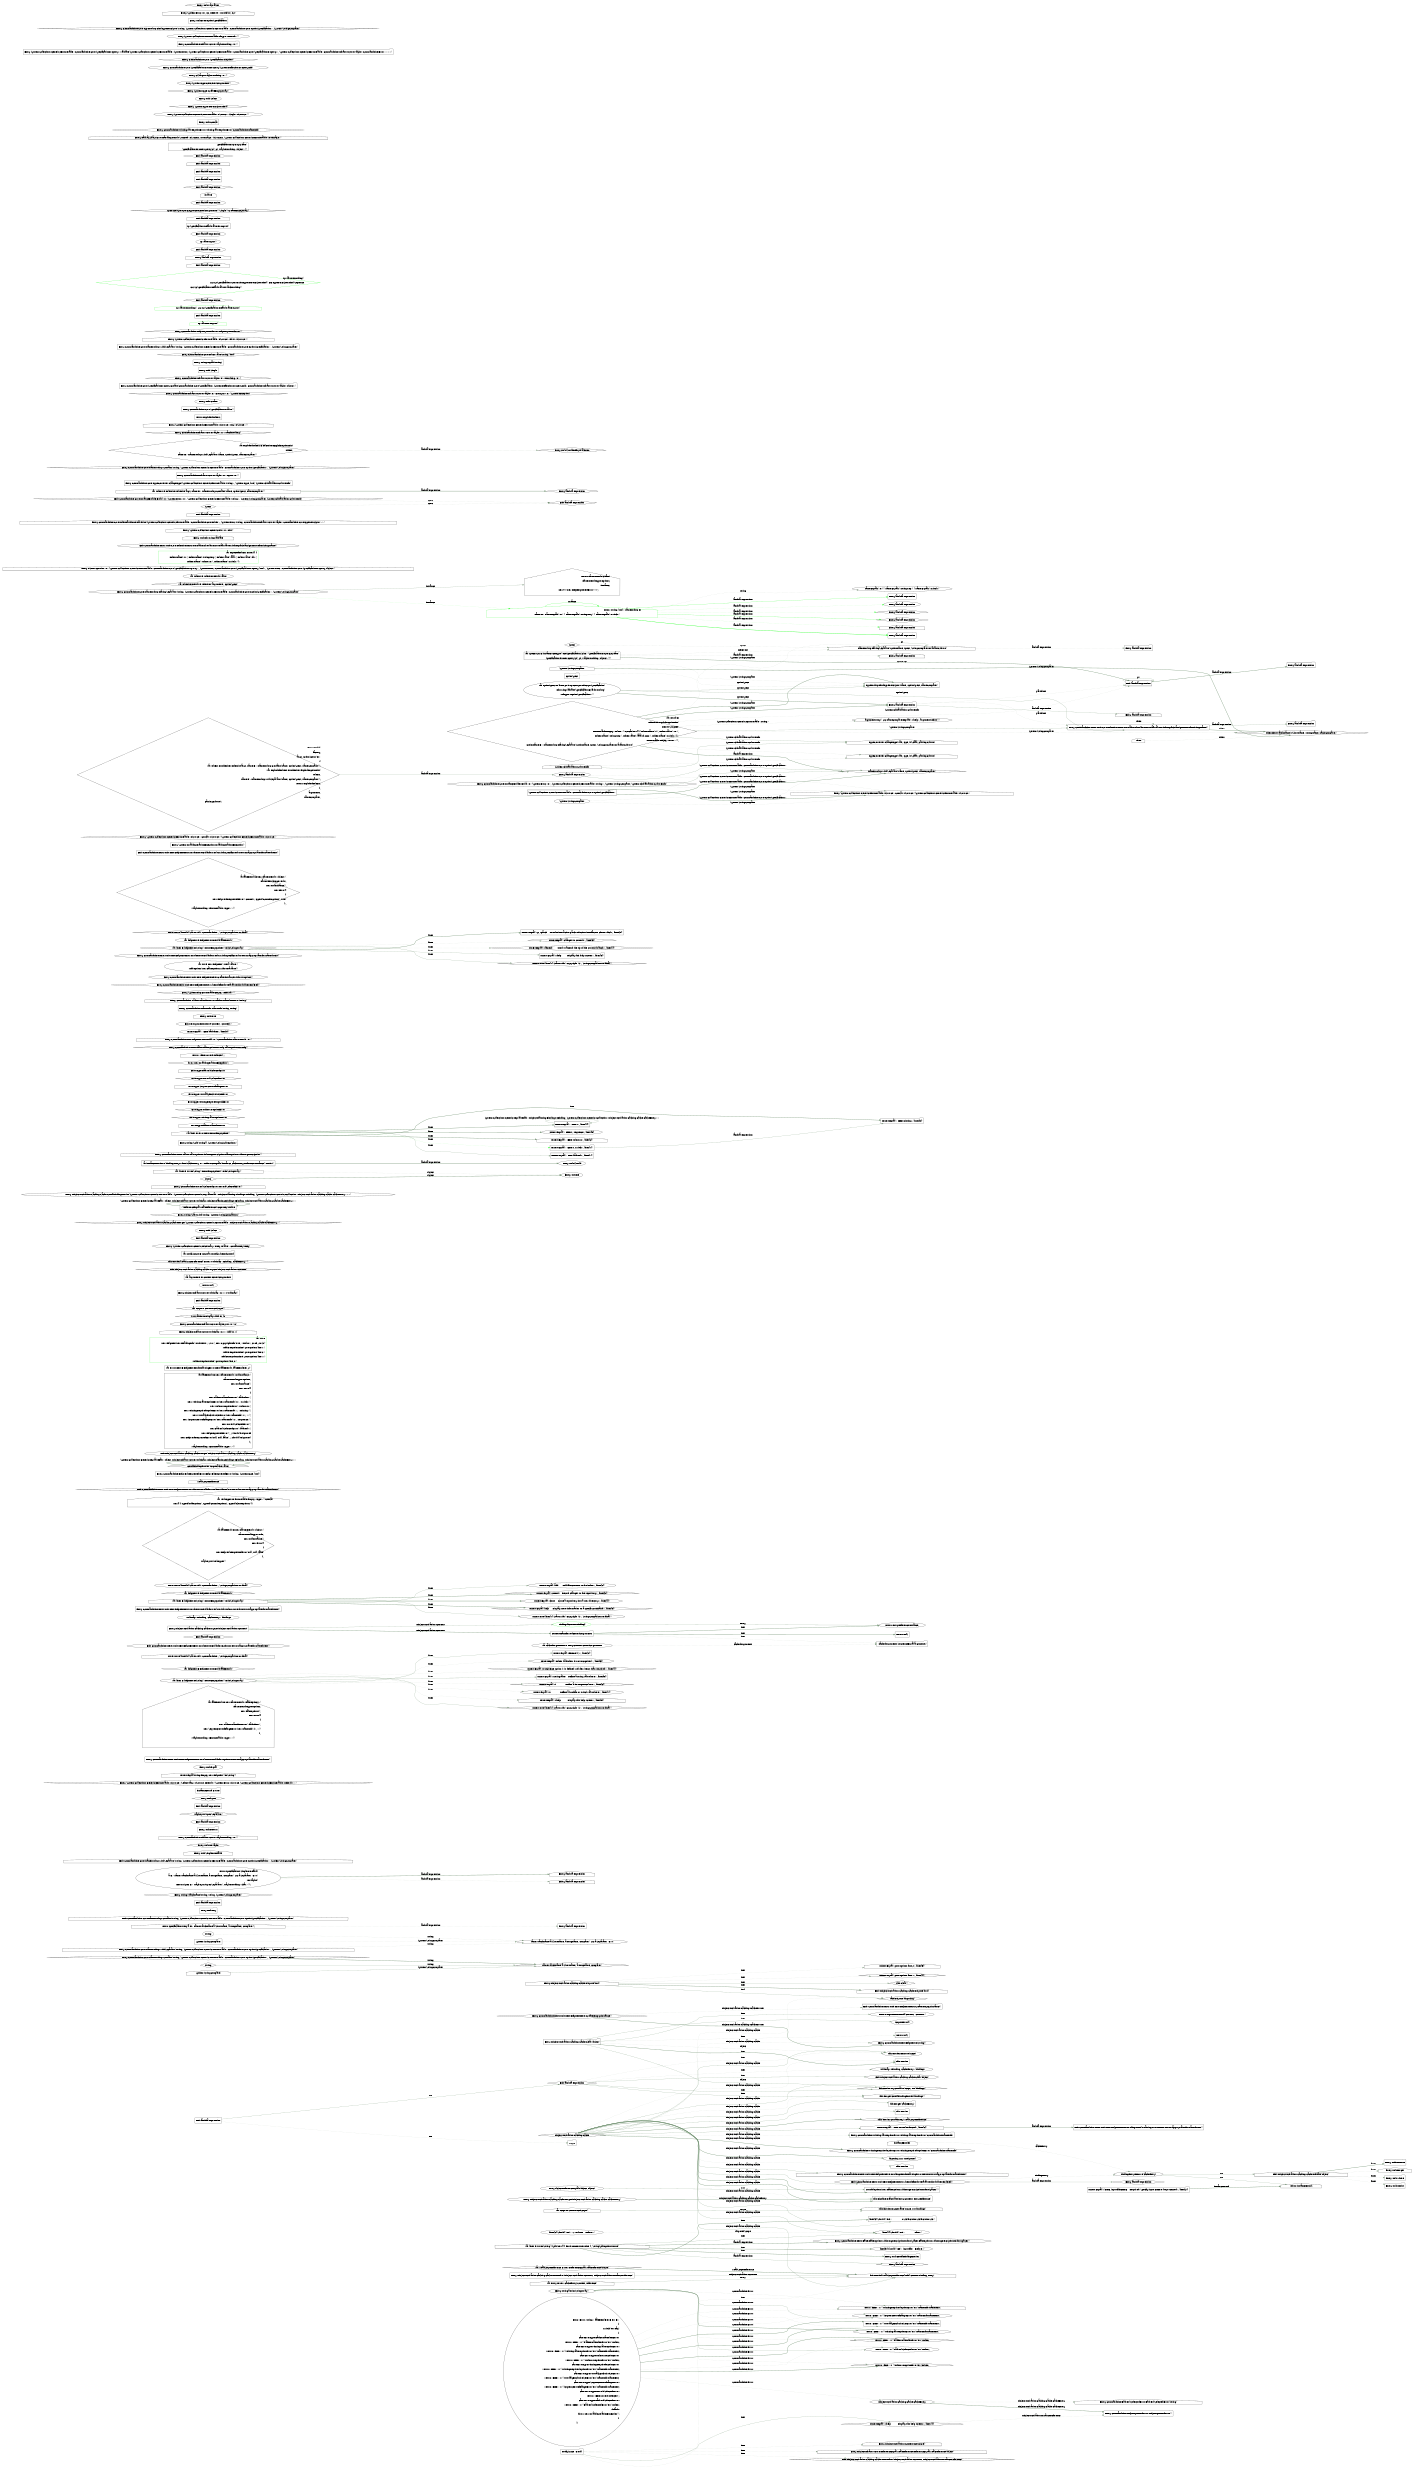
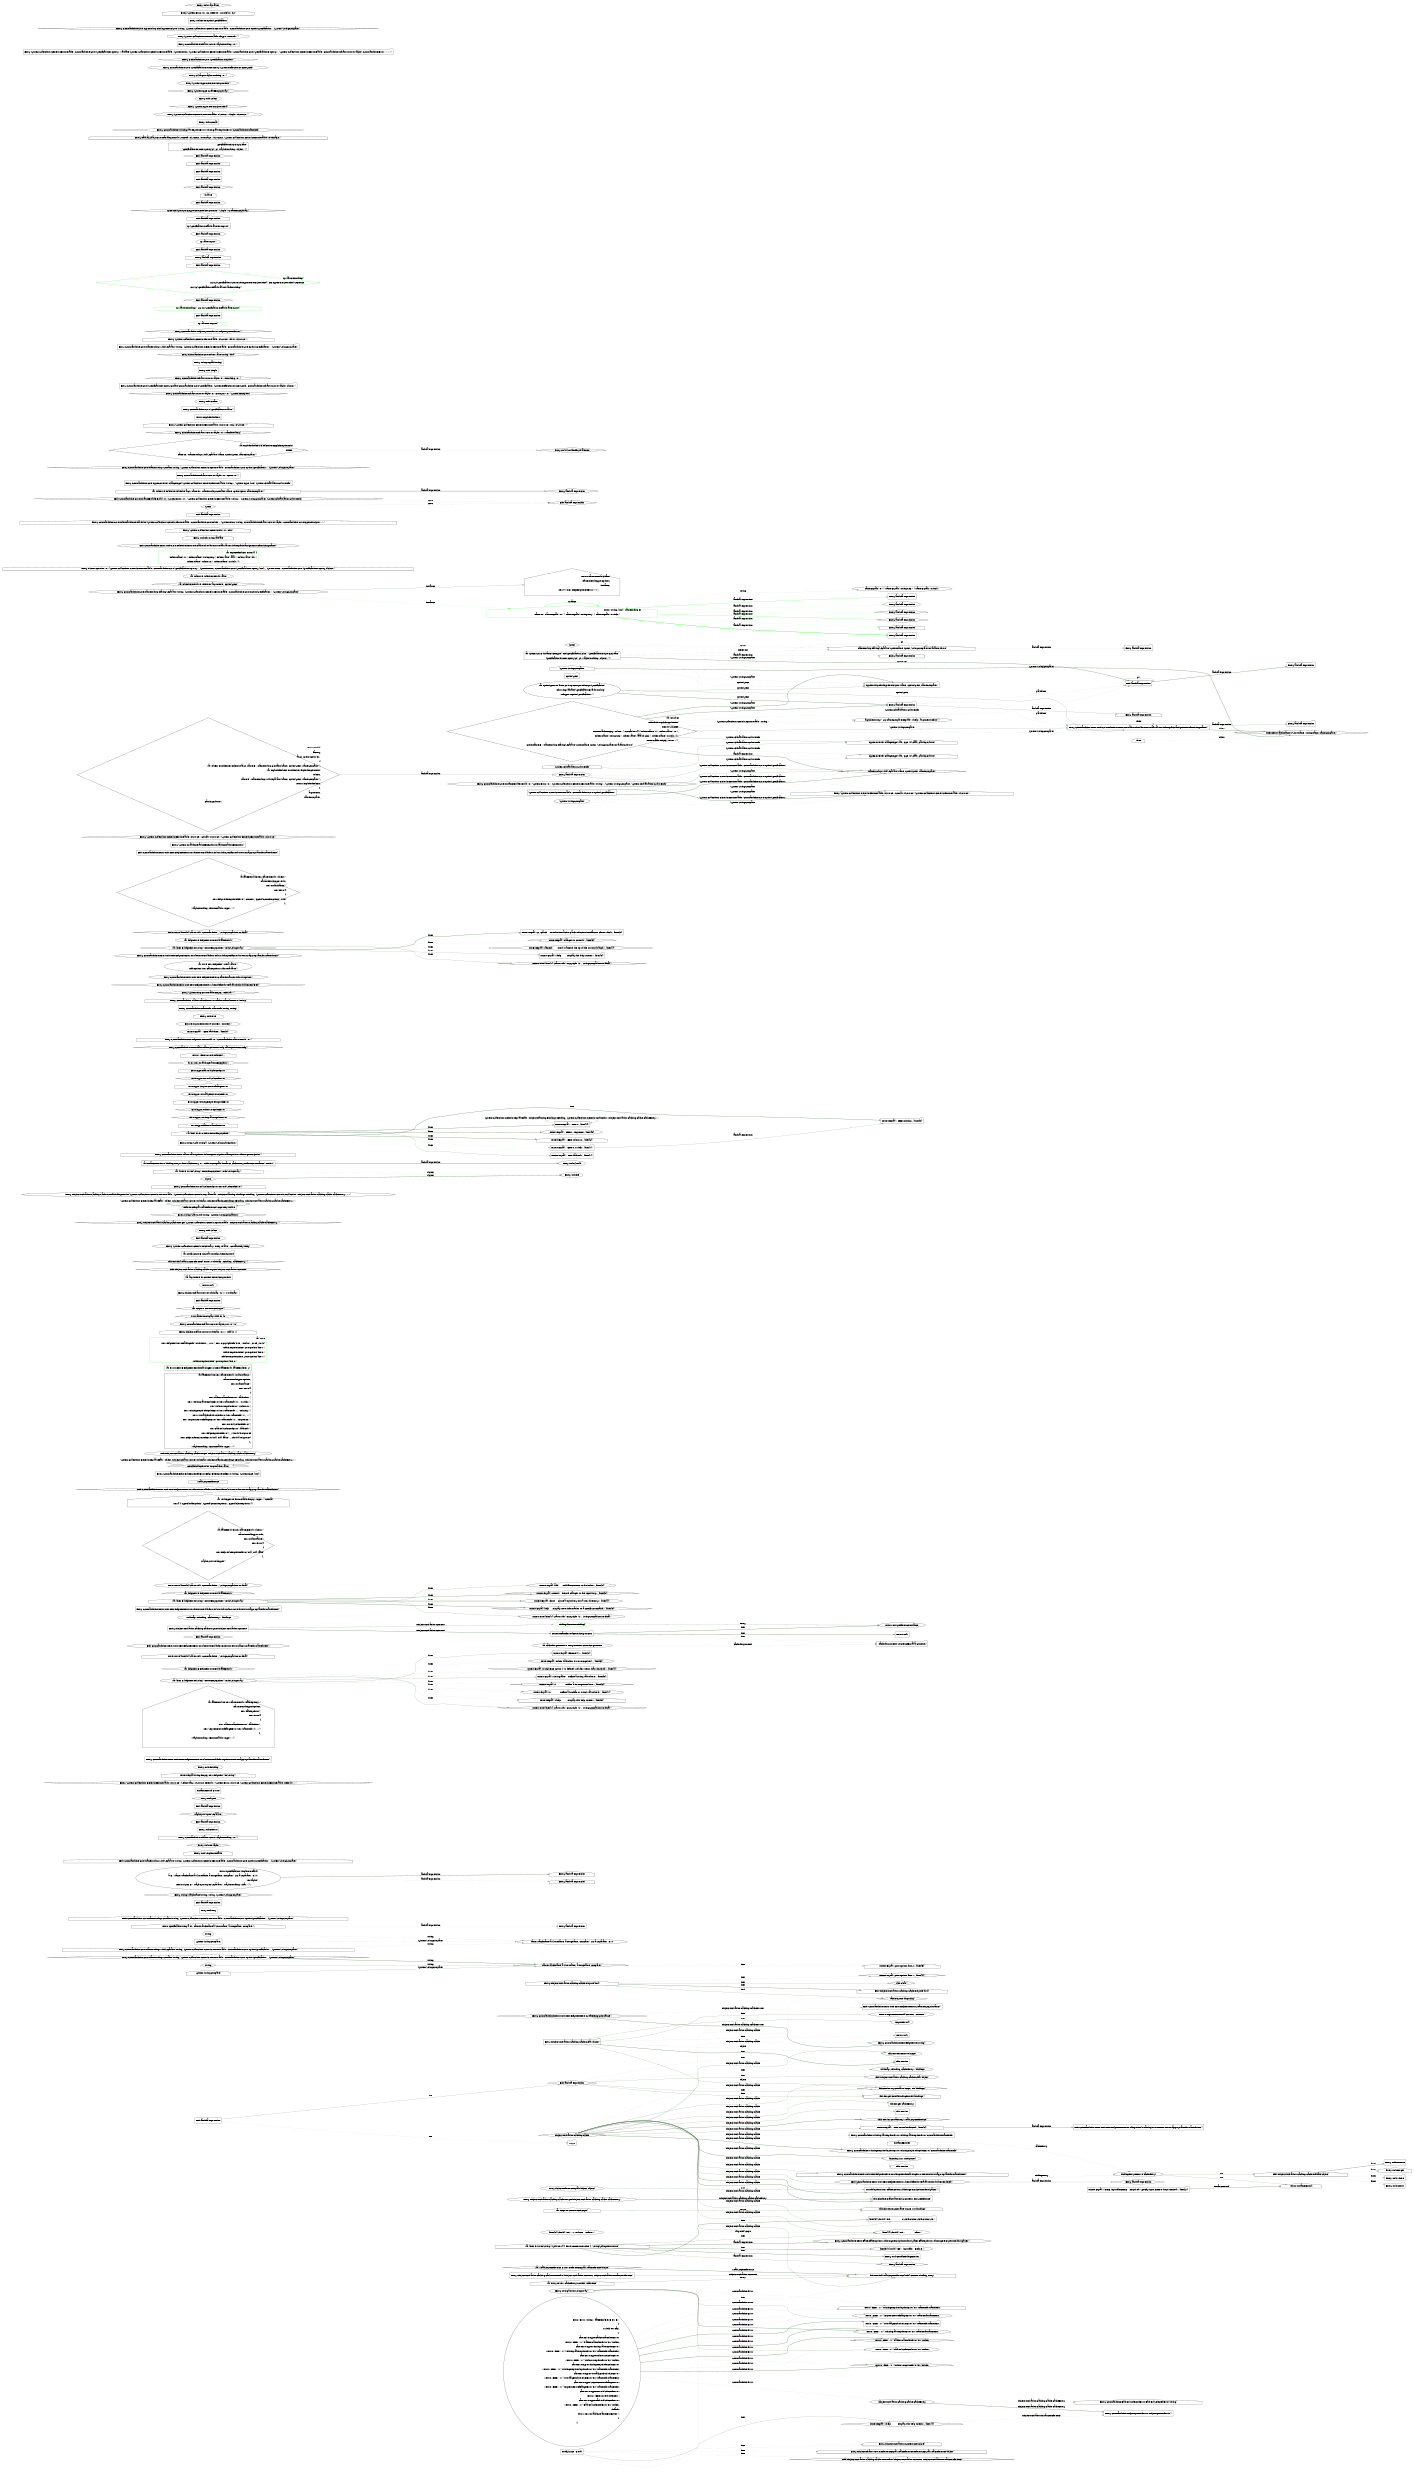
(208, 1767) -> (208, 1767)
(730, 1974) -> (744, 1966)
